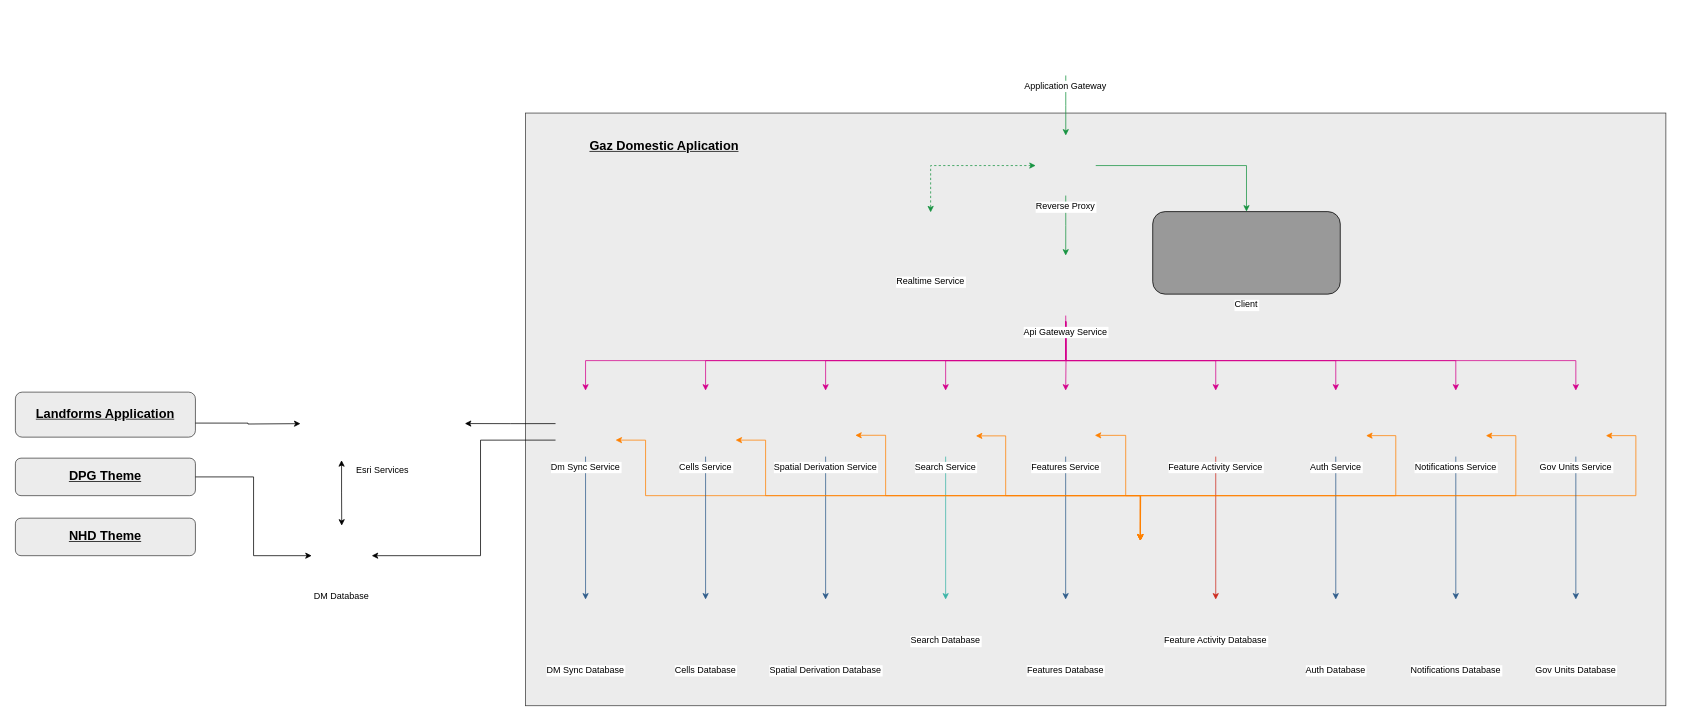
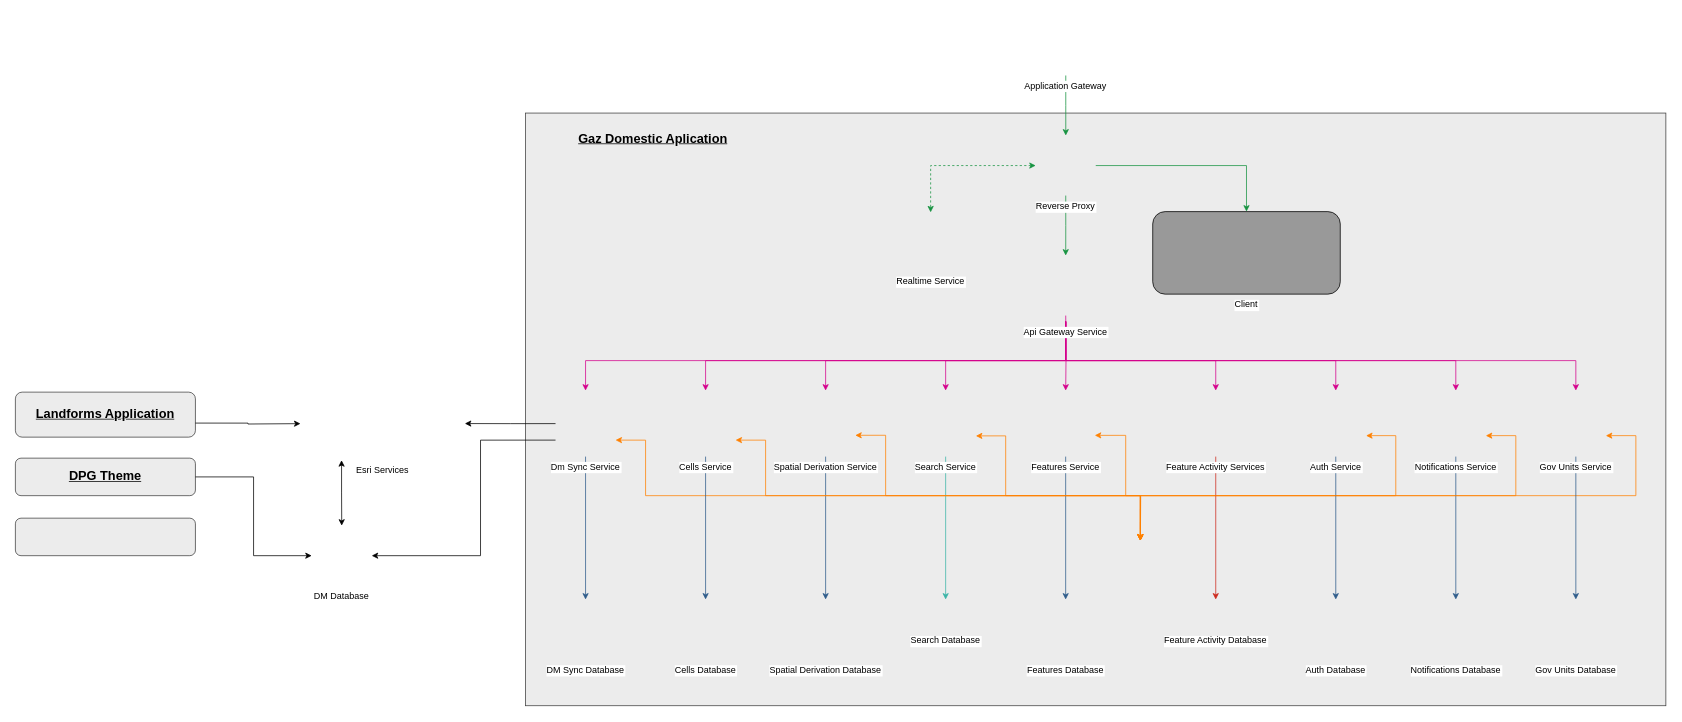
(664, 147) -> (653, 139)
(1215, 466) -> (1215, 466)
(105, 537) -> none
